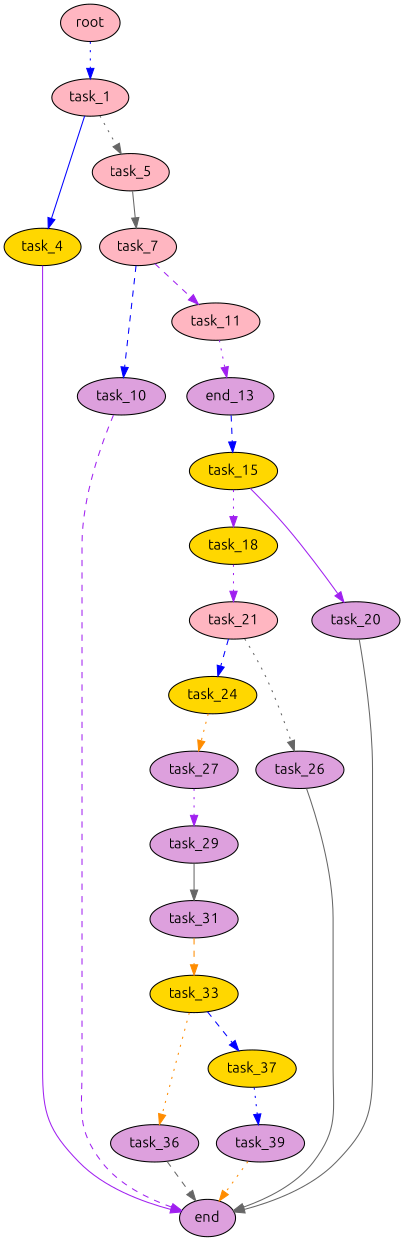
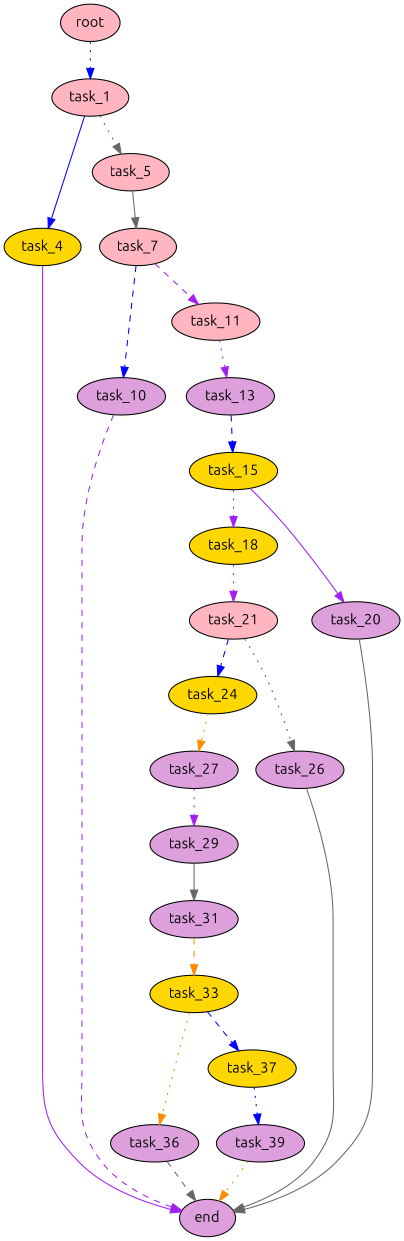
(230, 396) -> (230, 396)
